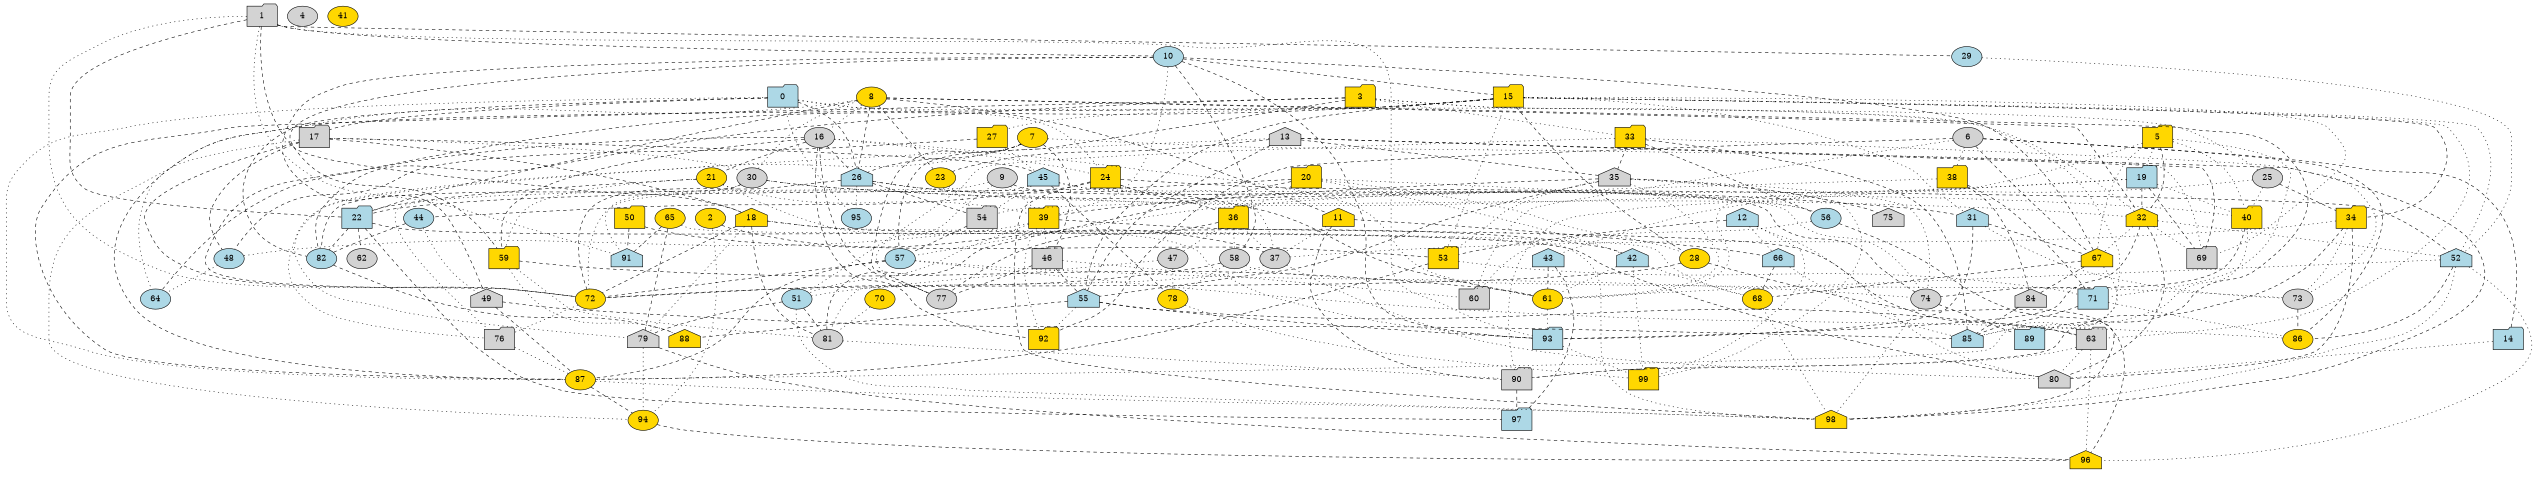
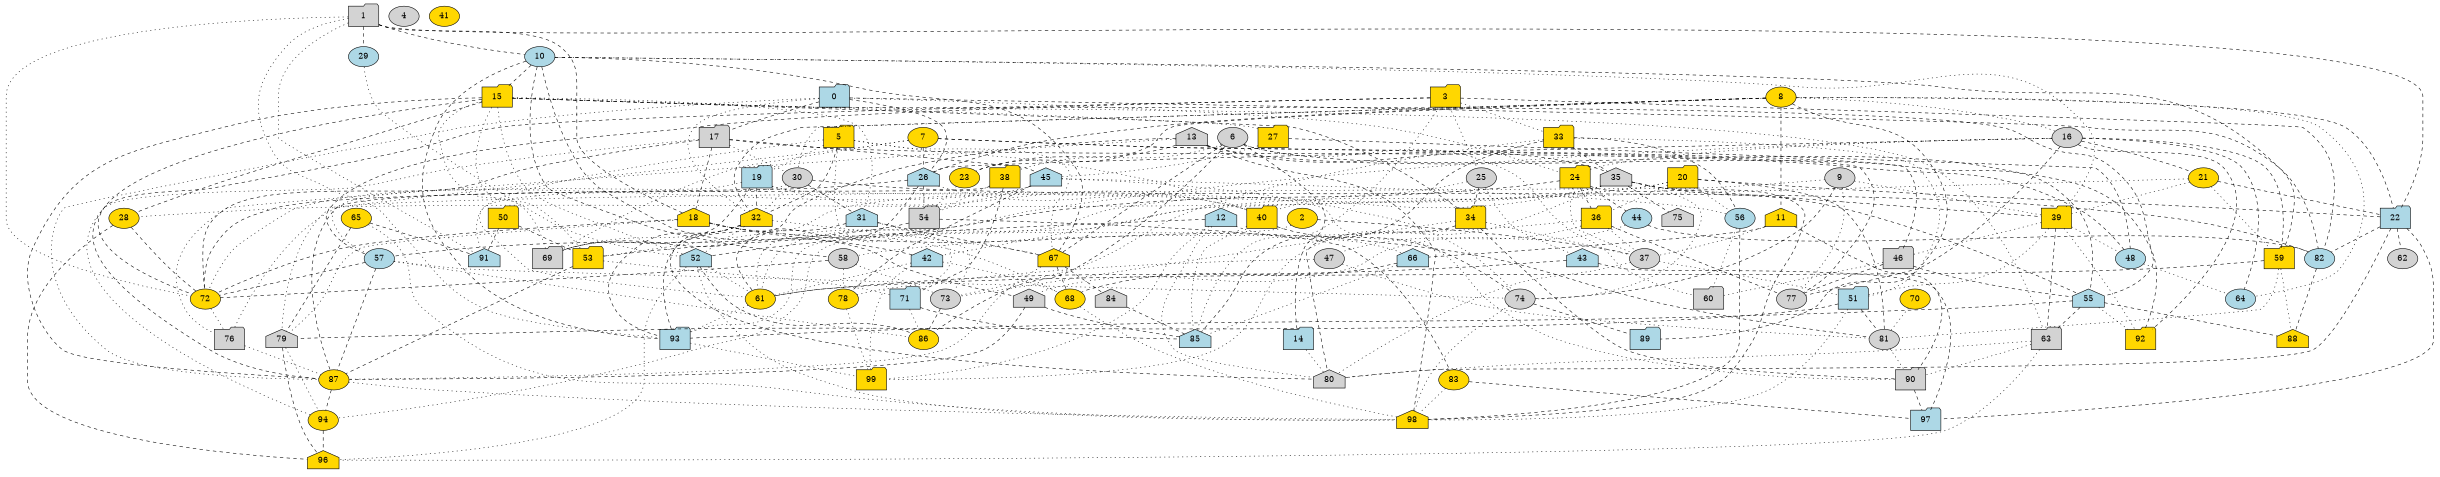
(856, 218) -> none
(2009, 235) -> (578, 192)
(797, 299) -> (1853, 299)
none -> (1454, 380)
